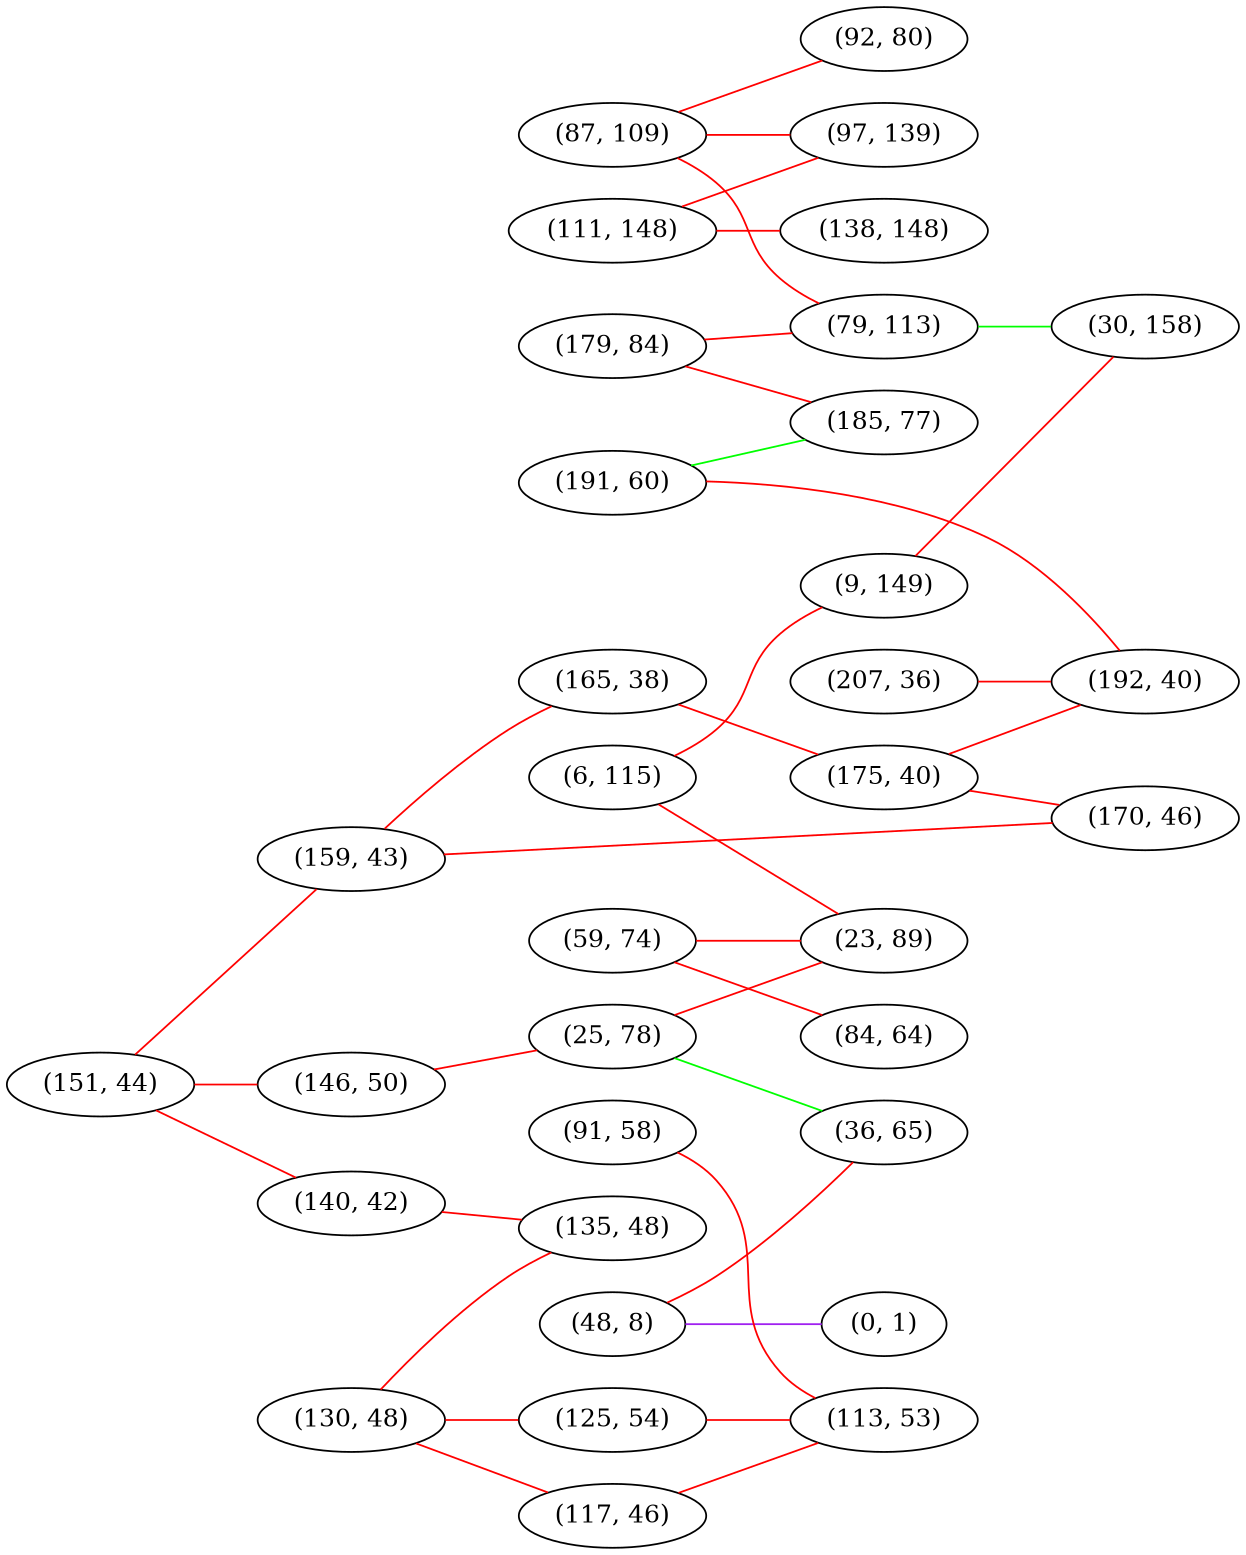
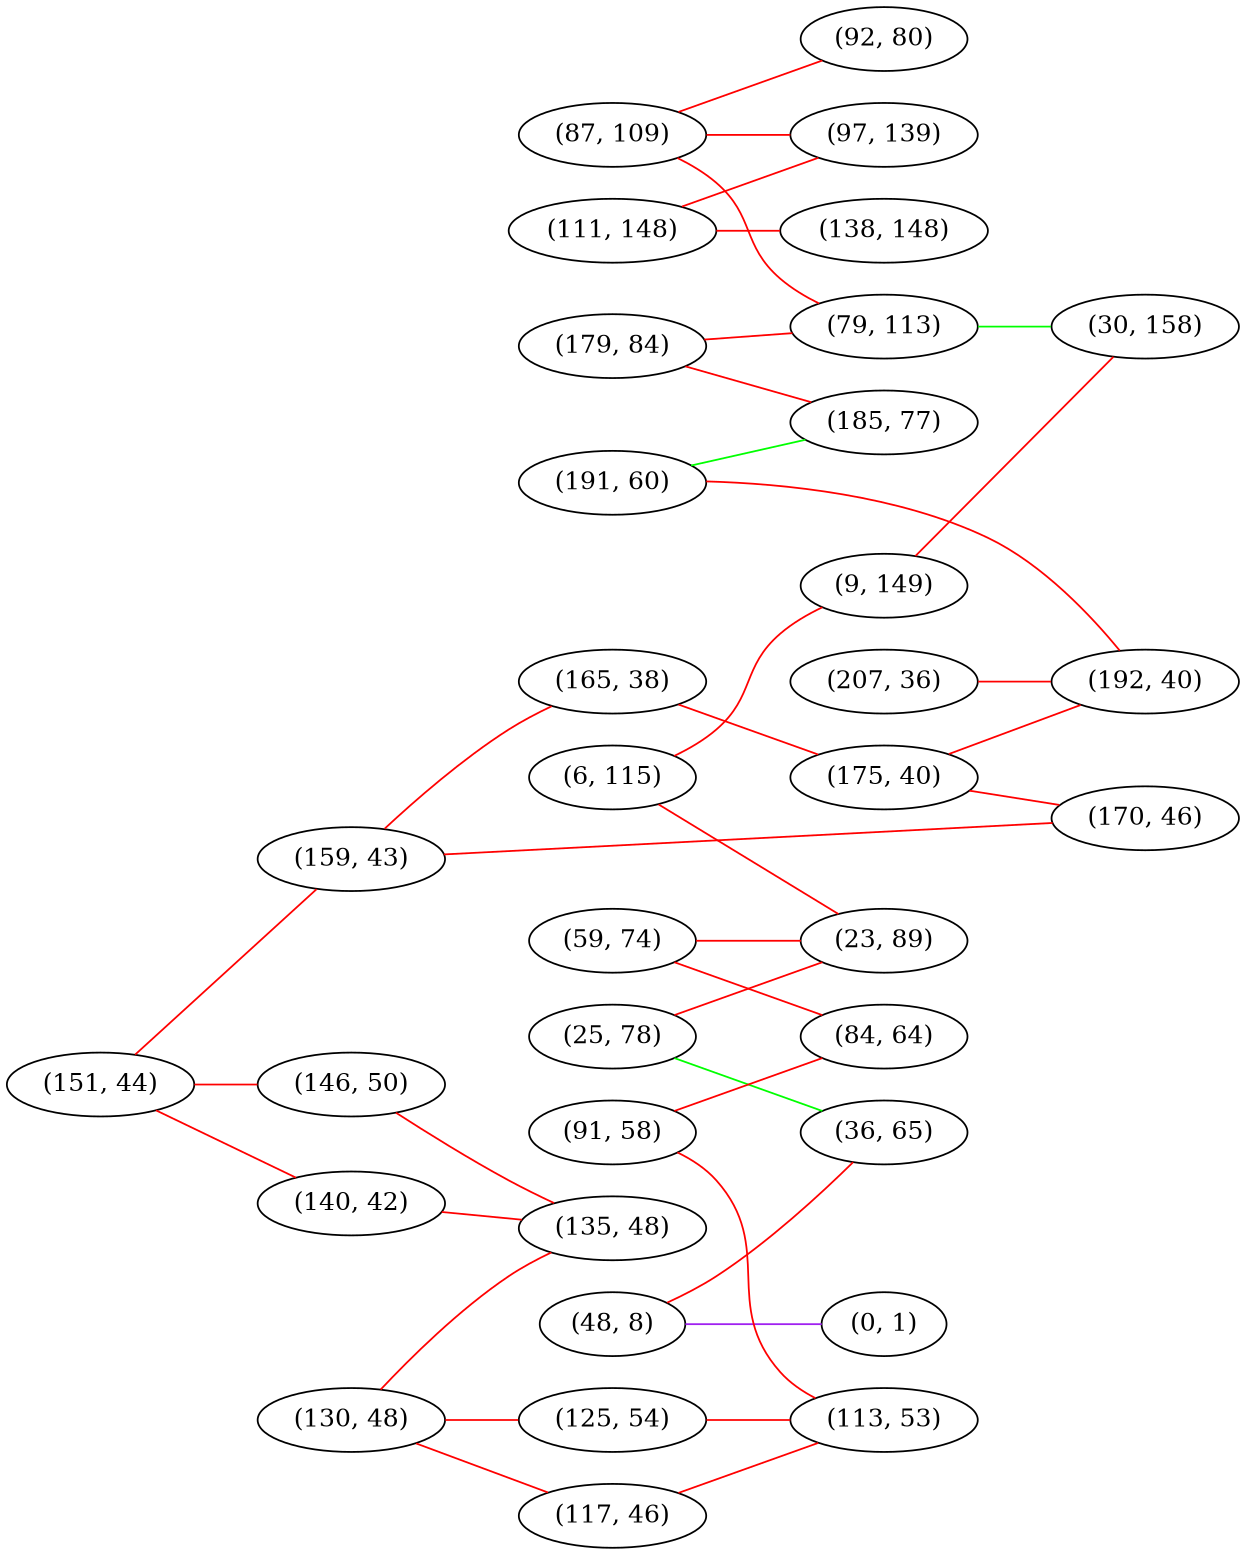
(486, 1060) -> (473, 1161)
none -> (730, 1091)
